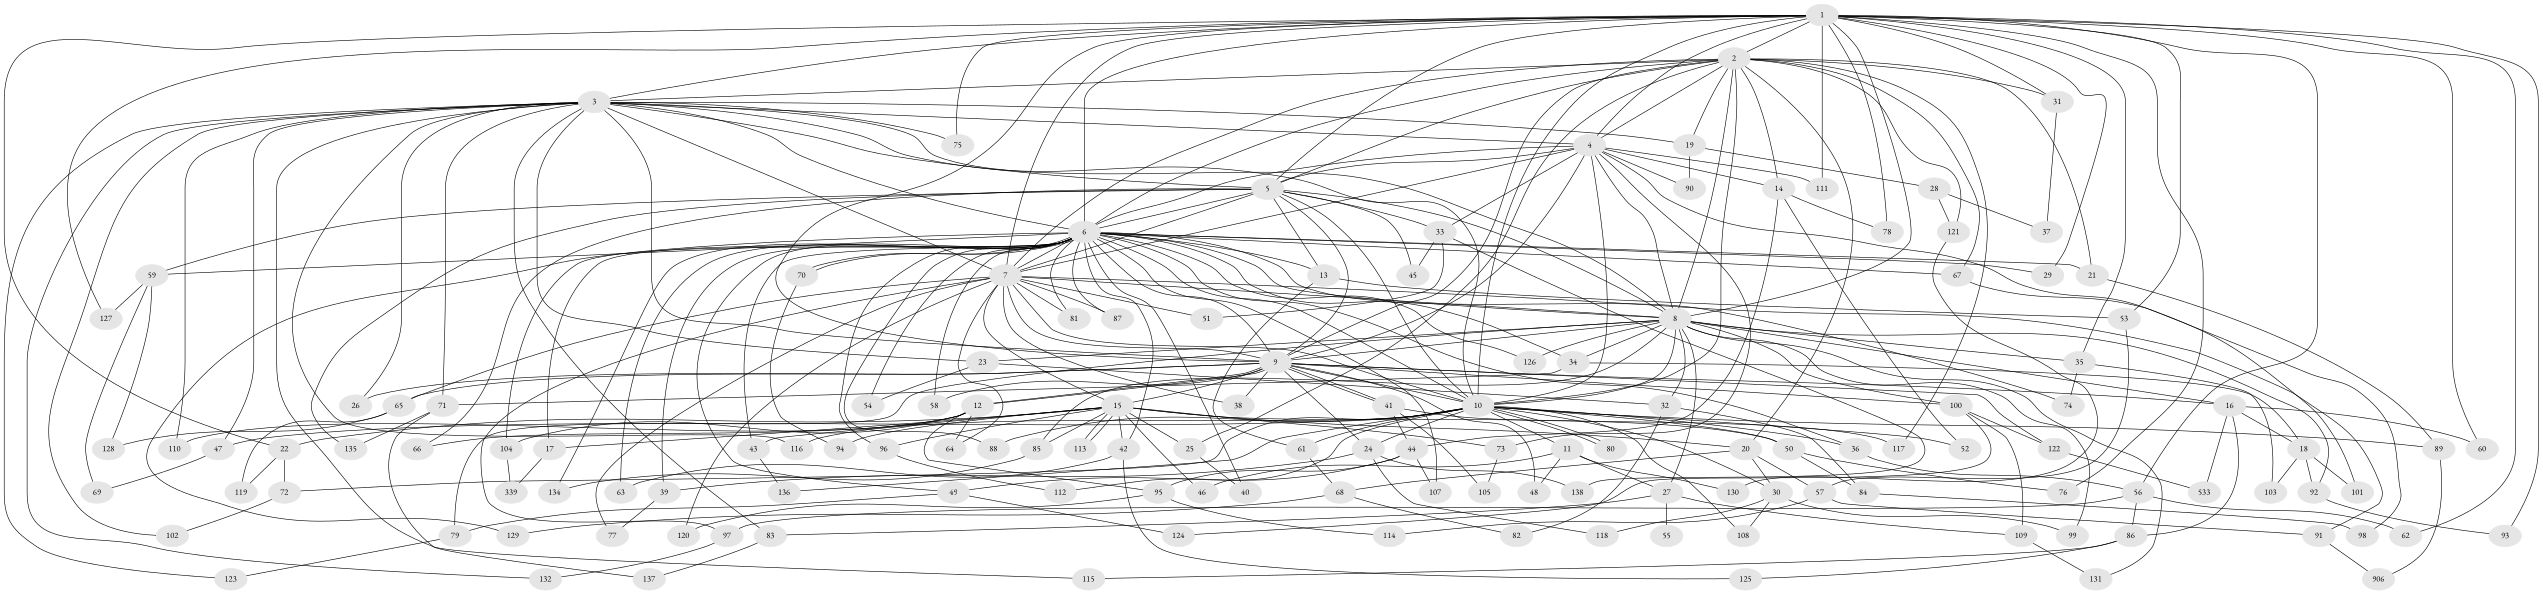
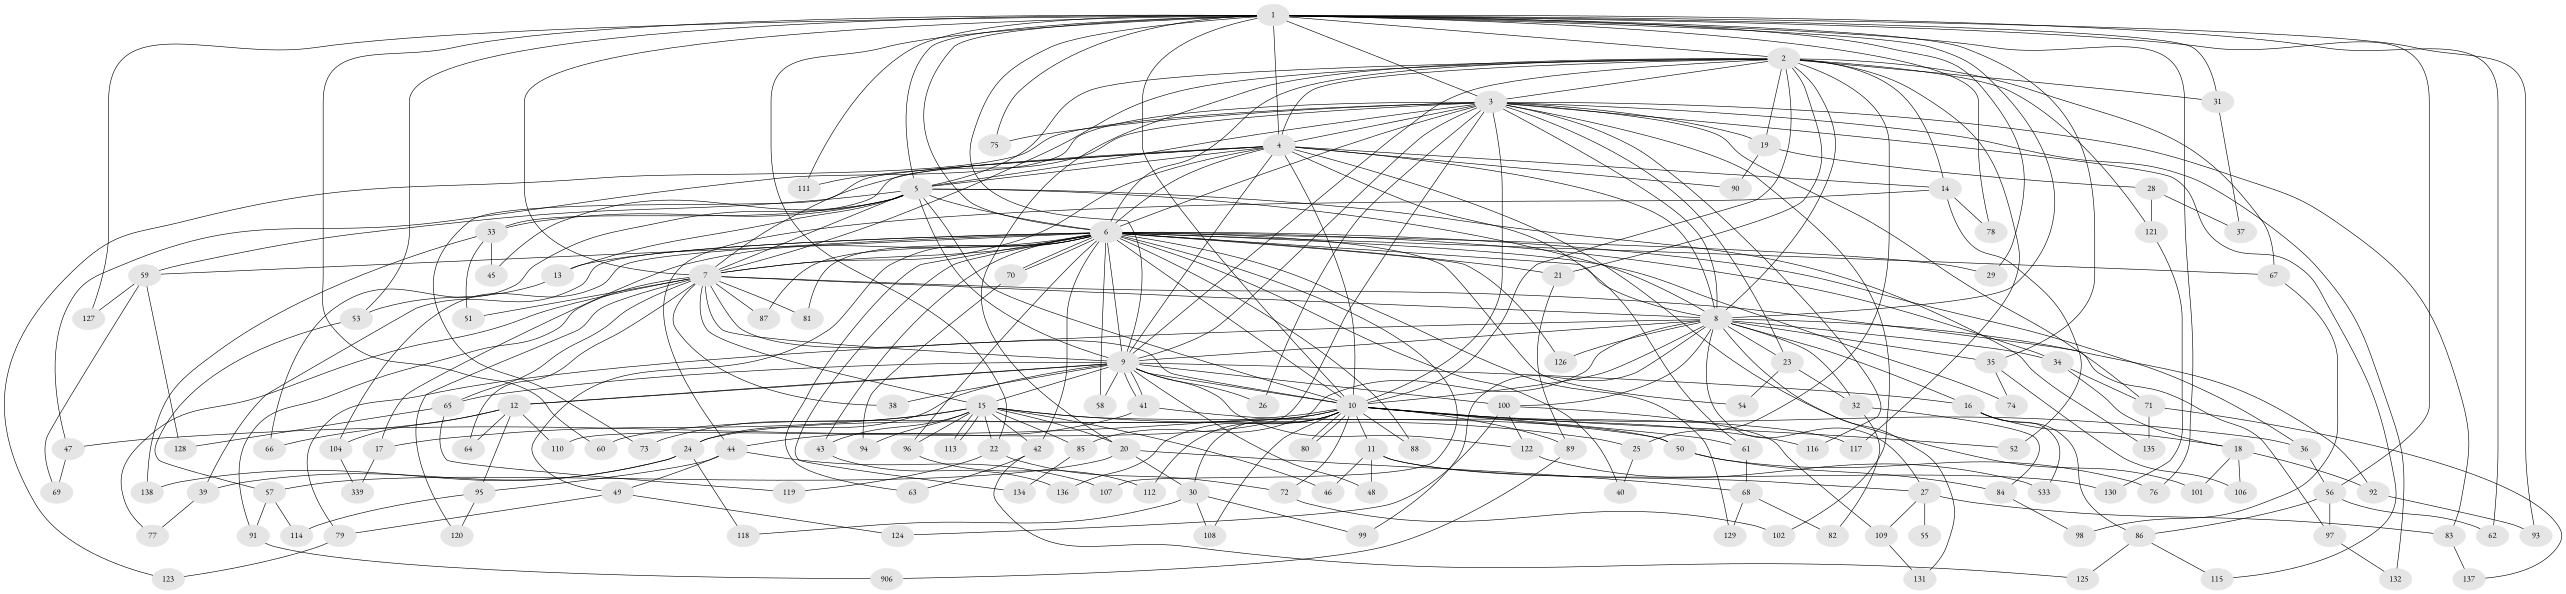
(1219, 389) -> (1524, 234)
(2359, 417) -> (975, 421)
(1485, 492) -> none
(2271, 492) -> (2241, 492)
